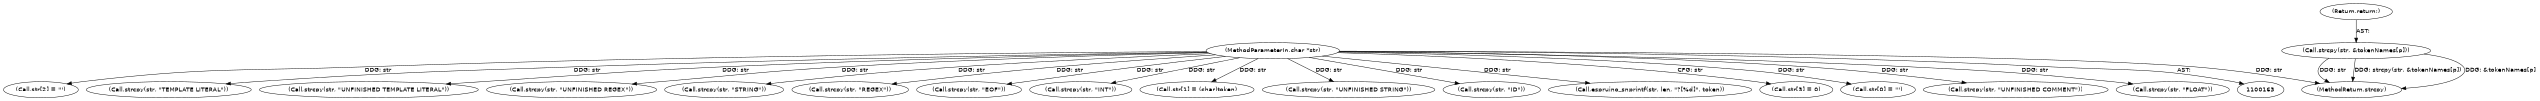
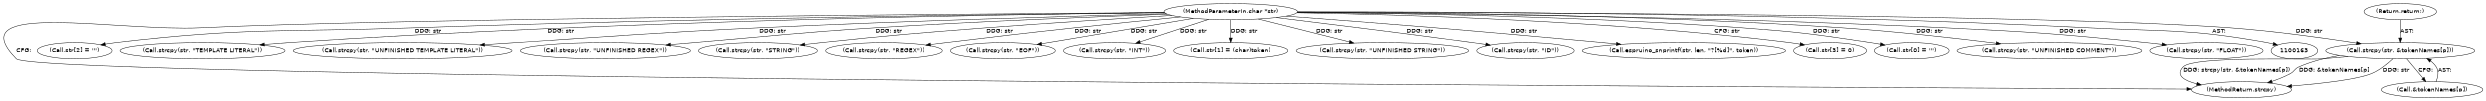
none -> (1881, 17)
(2269, 70) -> (25, 51)
none -> (2432, 90)
